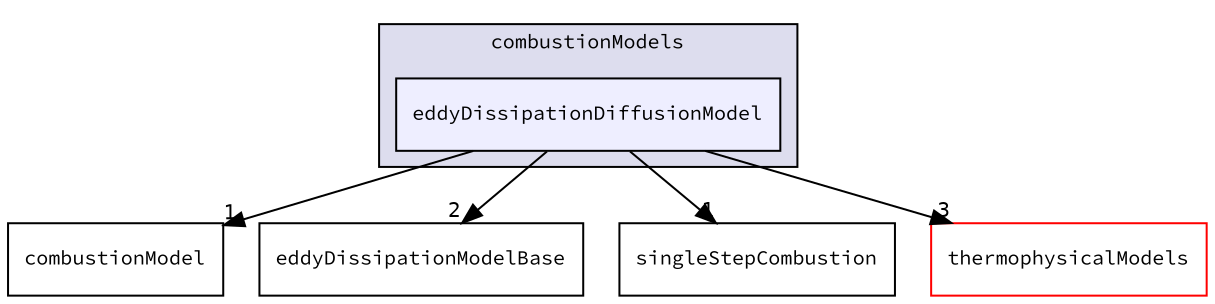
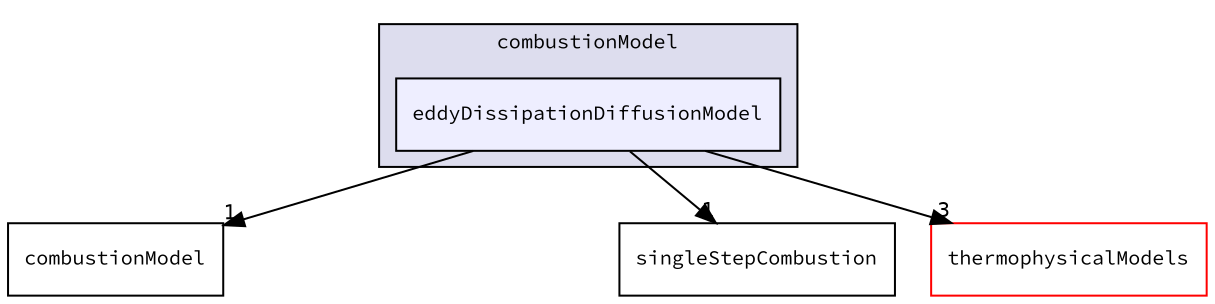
(588, 43) -> (588, 43)
(421, 259) -> none
